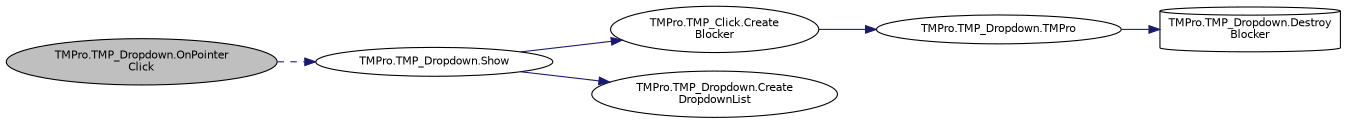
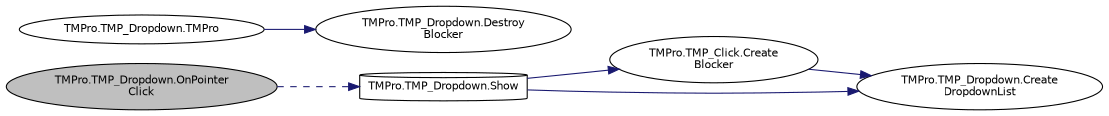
(842, 29) -> (835, 72)
(1250, 29) -> (443, 29)
(434, 62) -> (443, 87)
